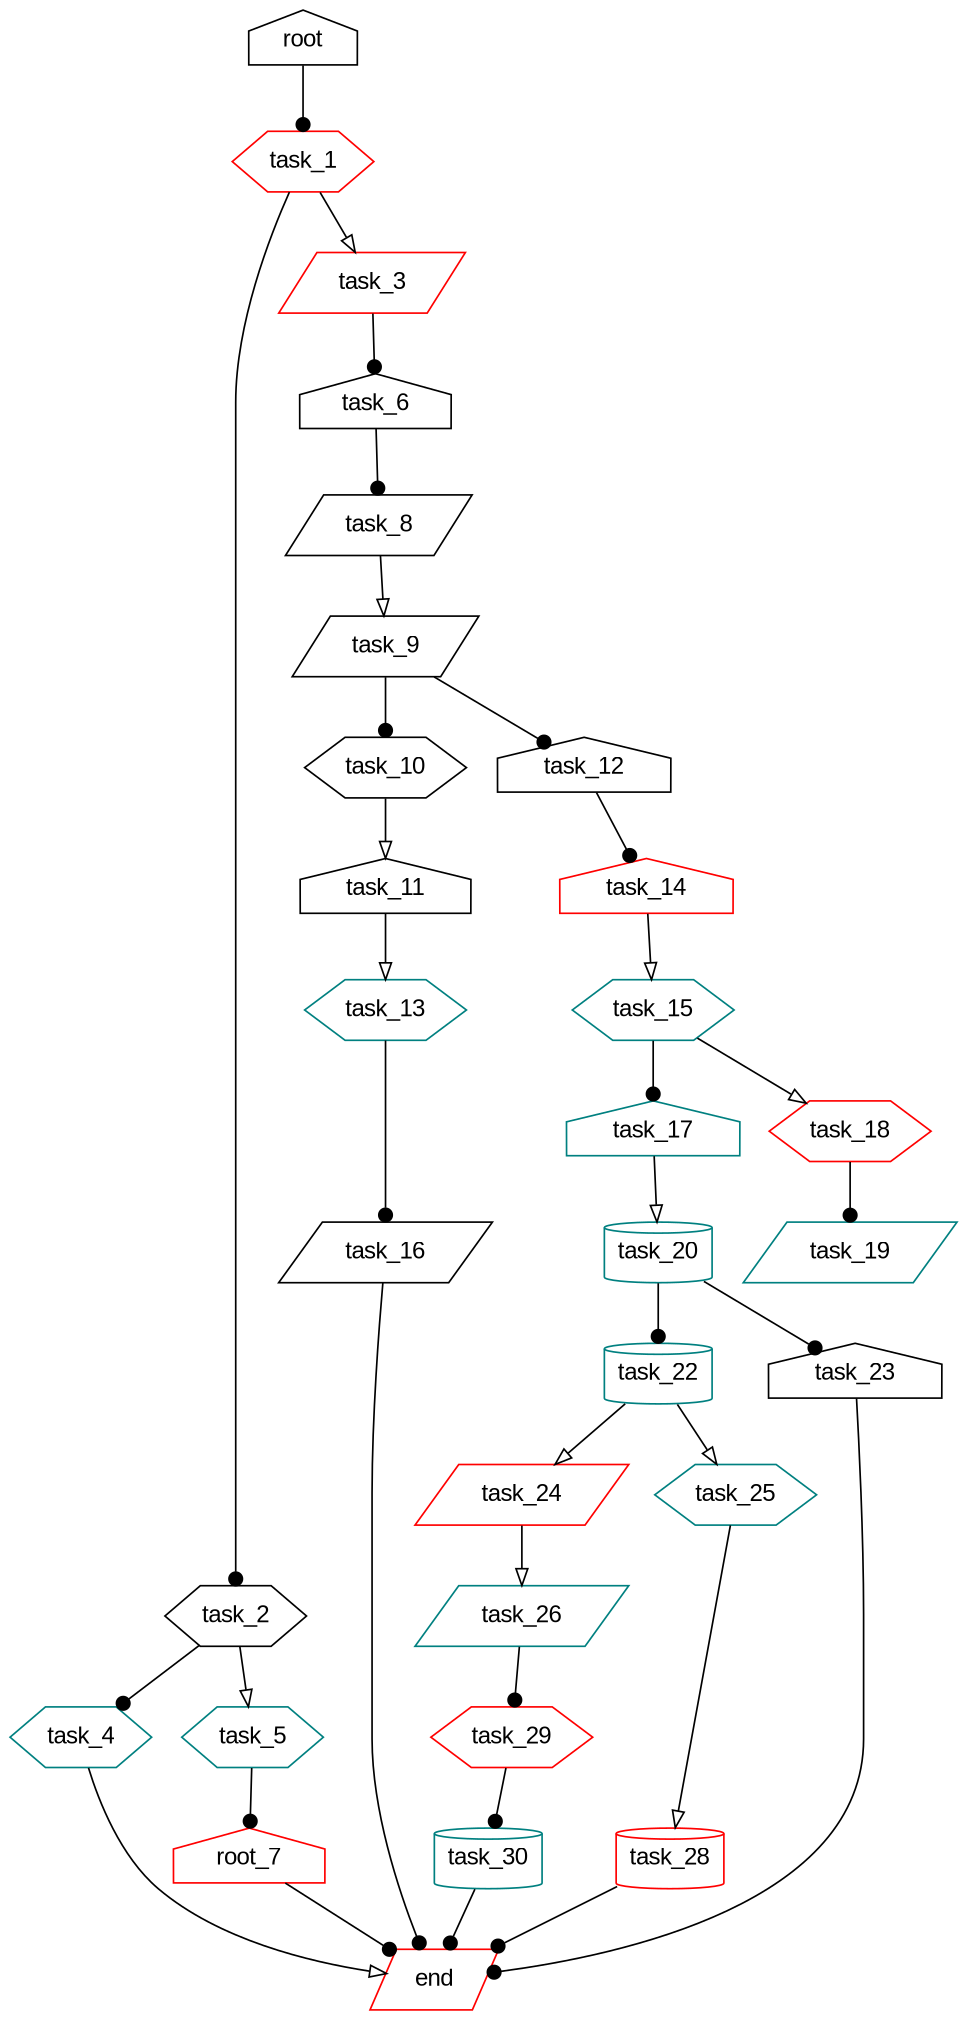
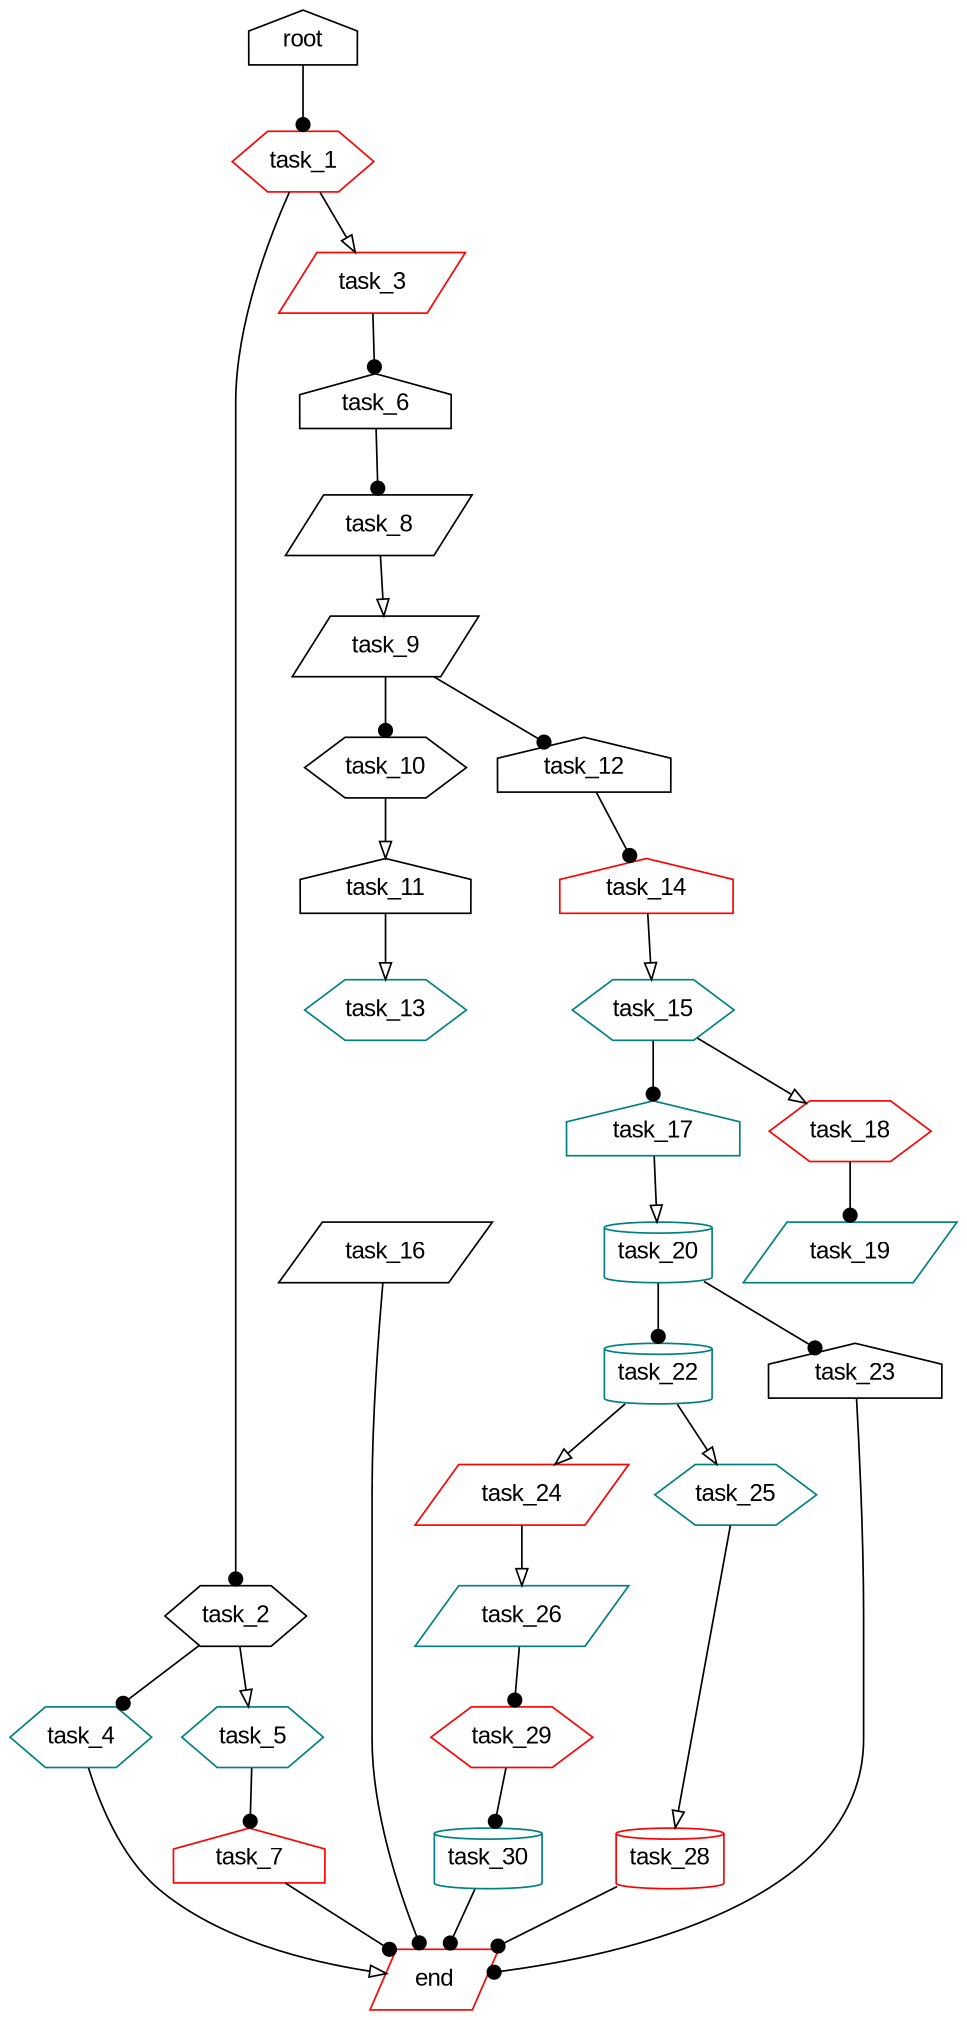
(386, 1124) -> none
(249, 1858) -> (249, 1858)
